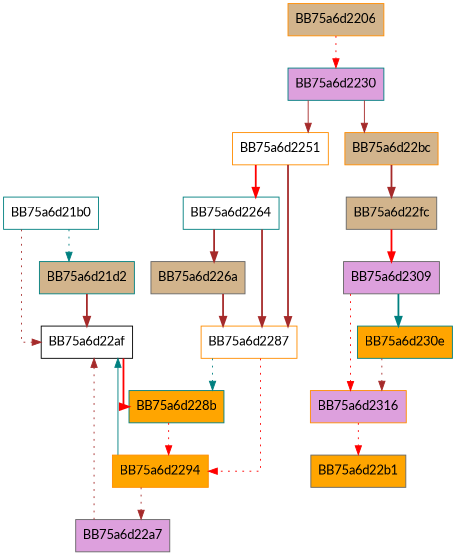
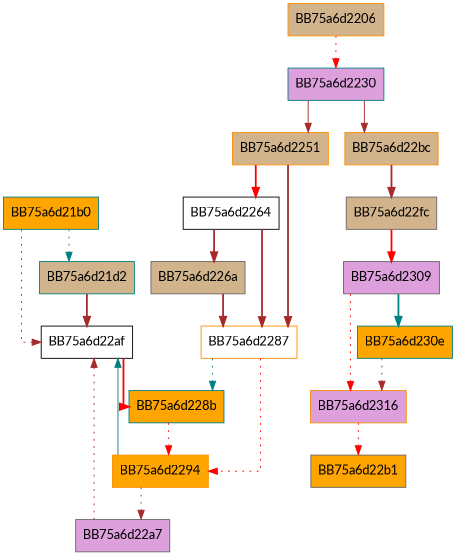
(280, 149) -> (280, 149)
(51, 213) -> (51, 213)
(231, 213) -> (231, 213)
